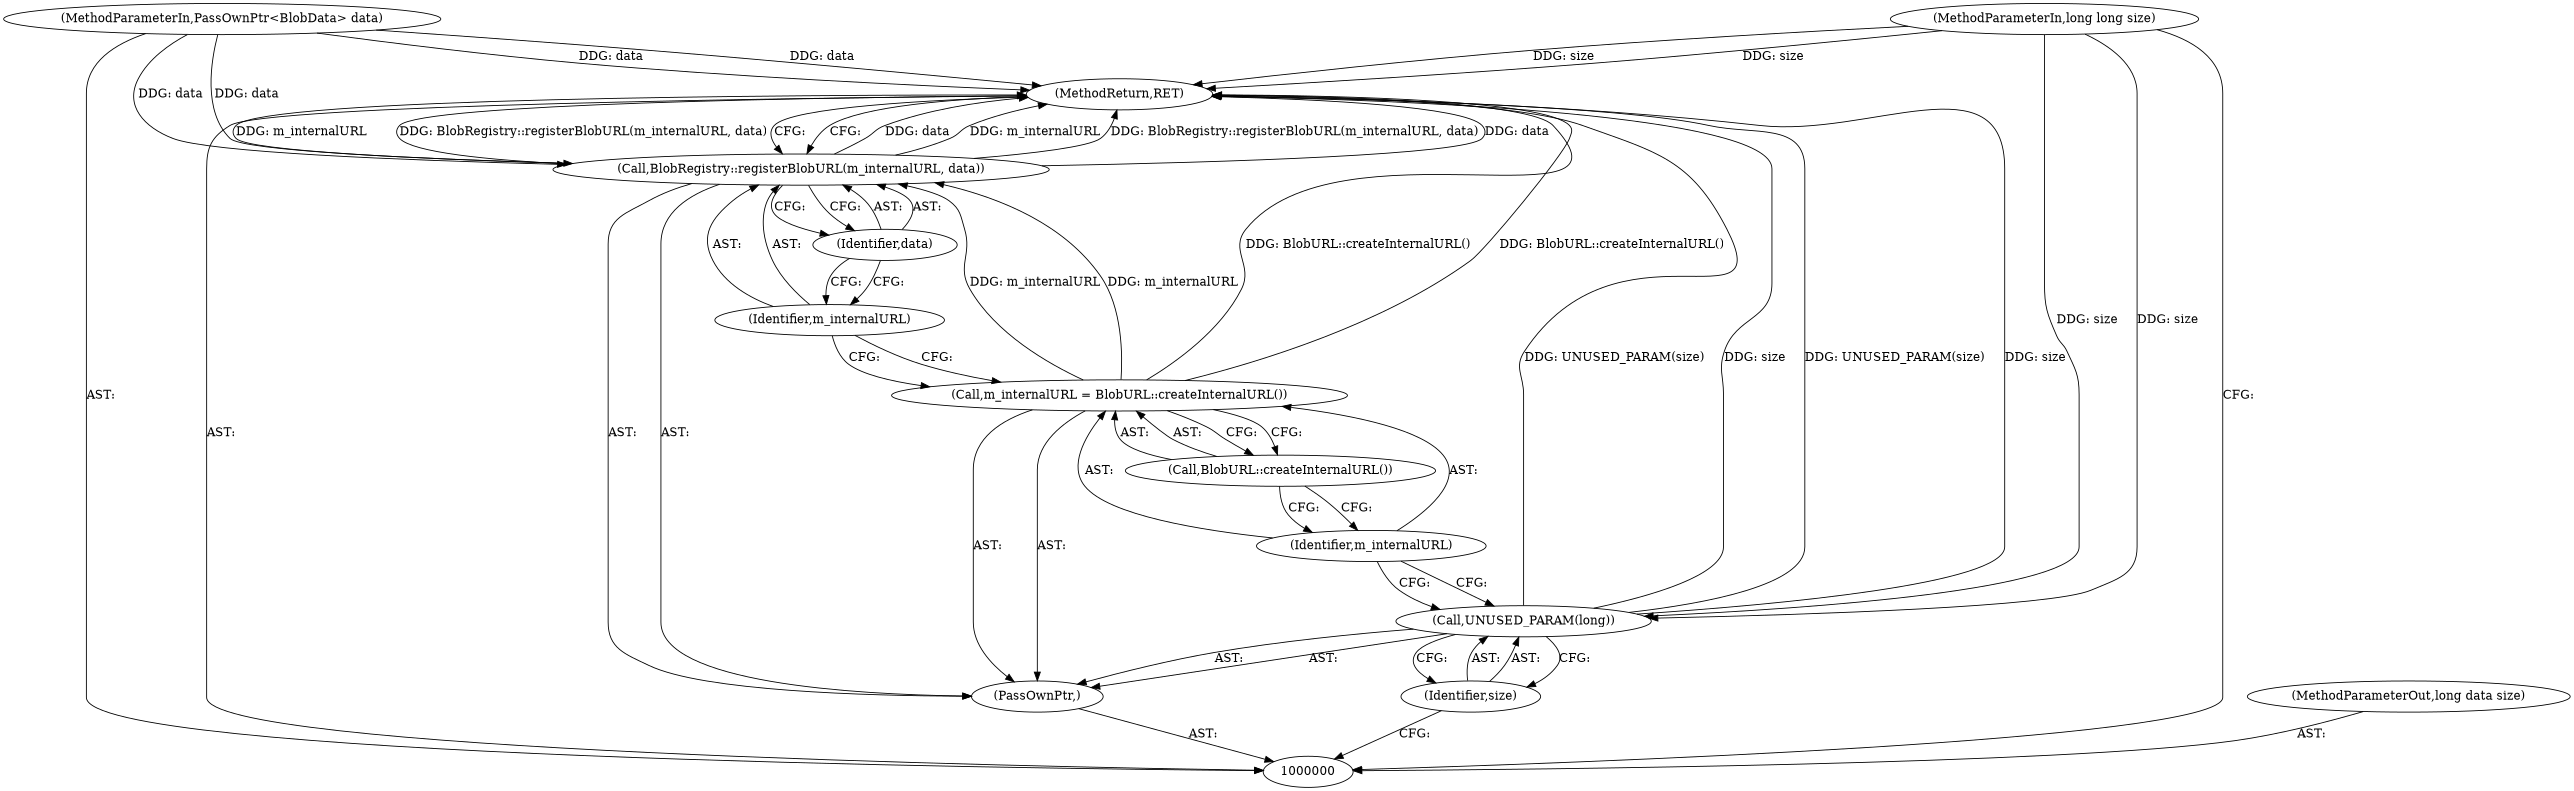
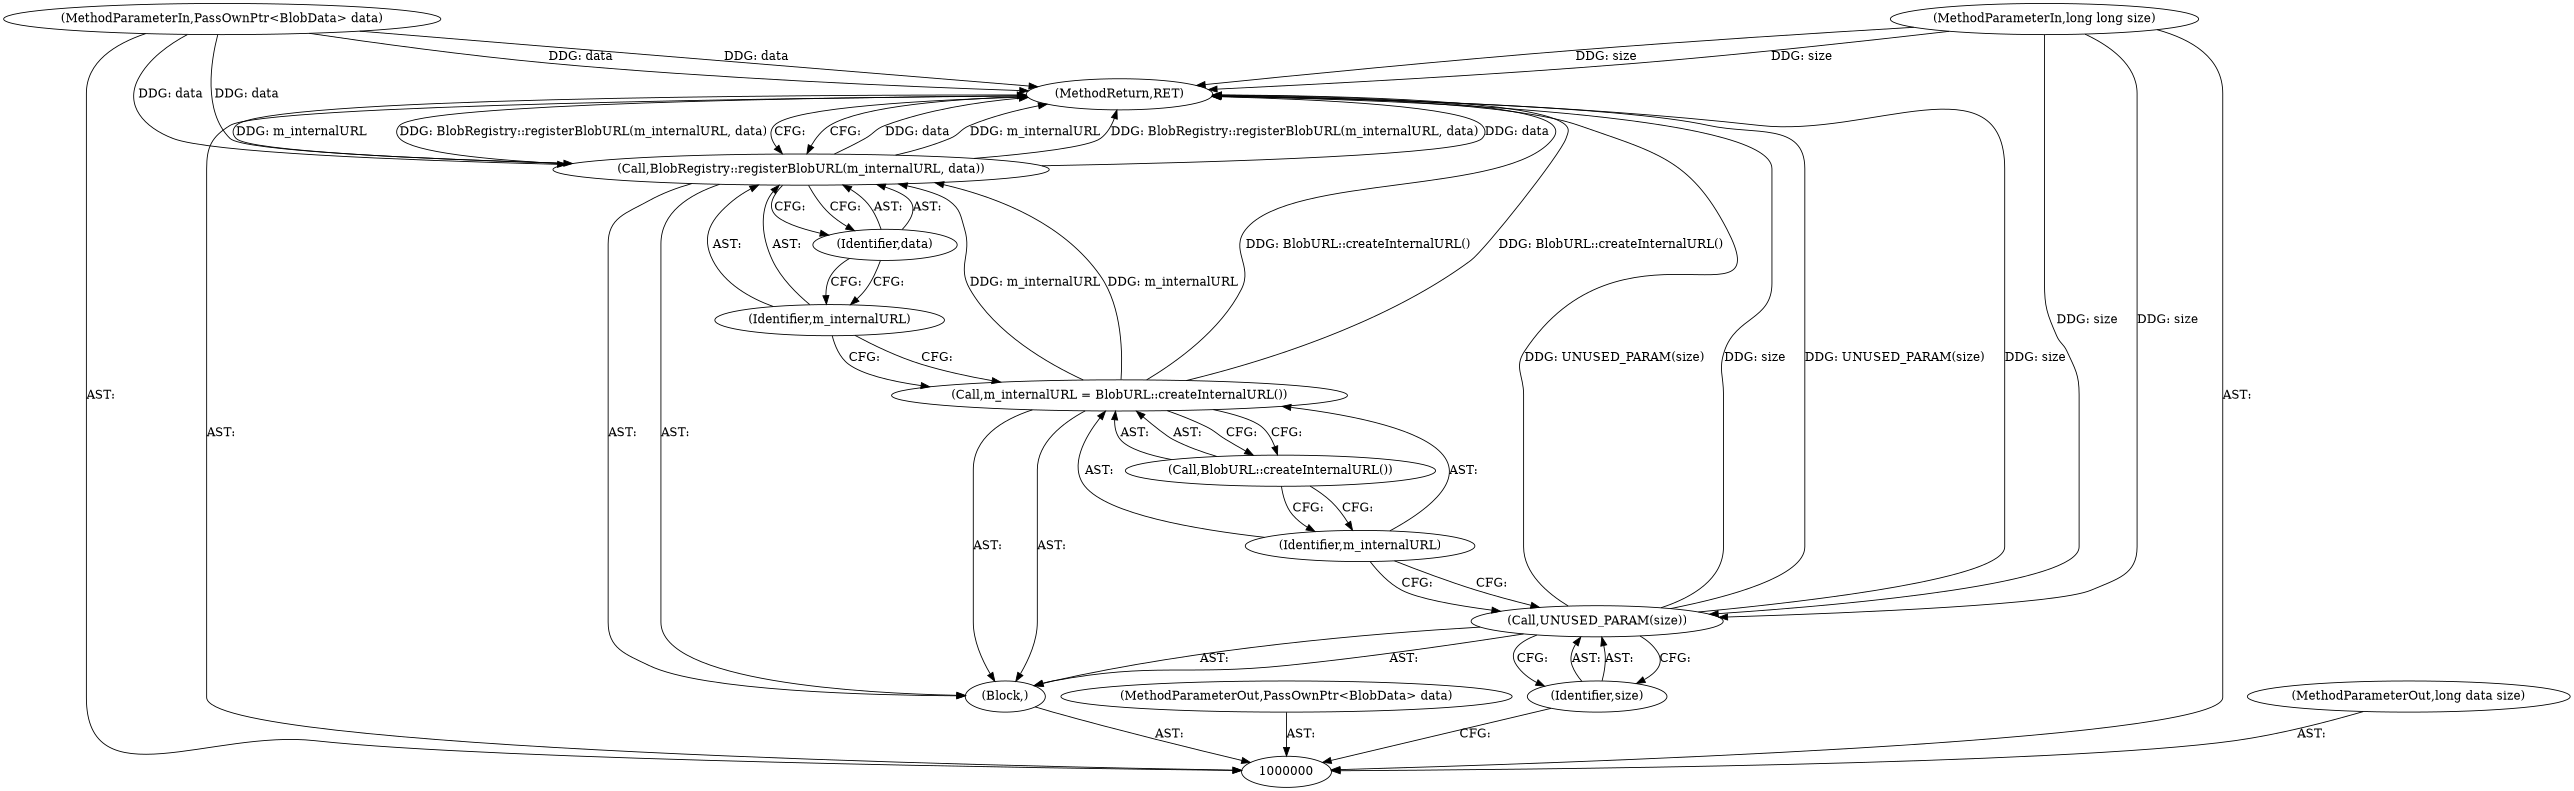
(2240, 395) -> (2239, 395)
(1524, 621) -> (1597, 621)
(1037, 697) -> (1005, 697)
none -> (1286, 697)
